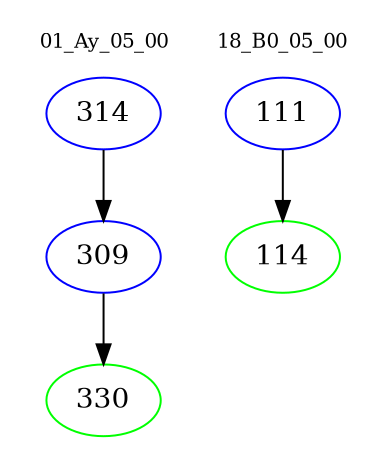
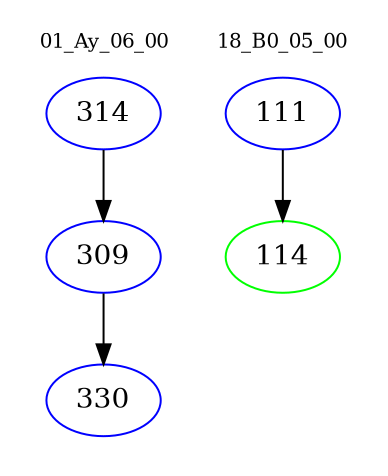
(105, 43) -> (105, 43)
(104, 400) -> (104, 400)
